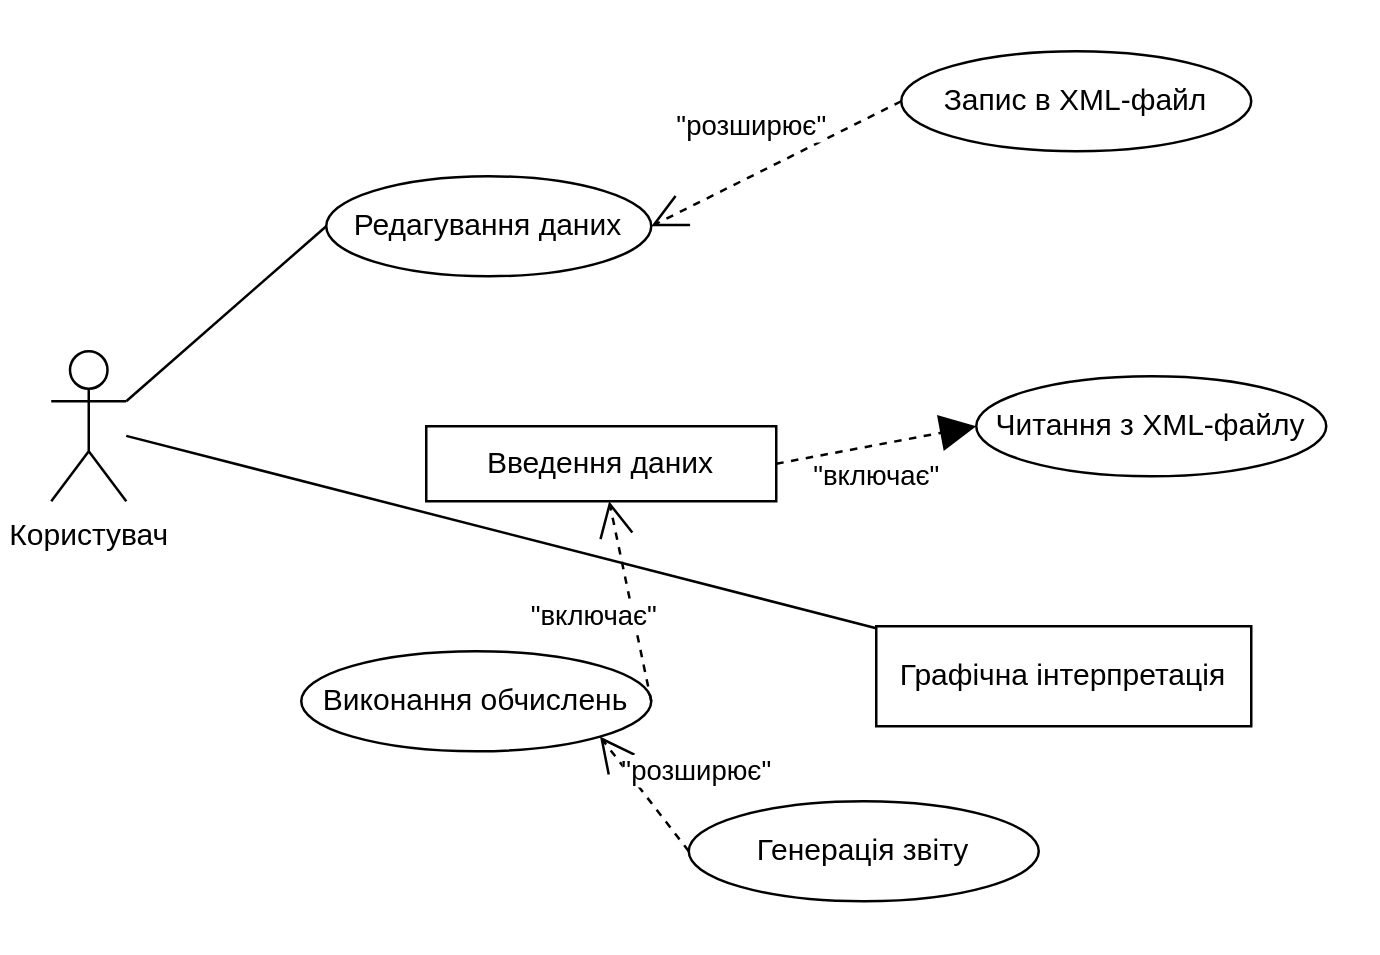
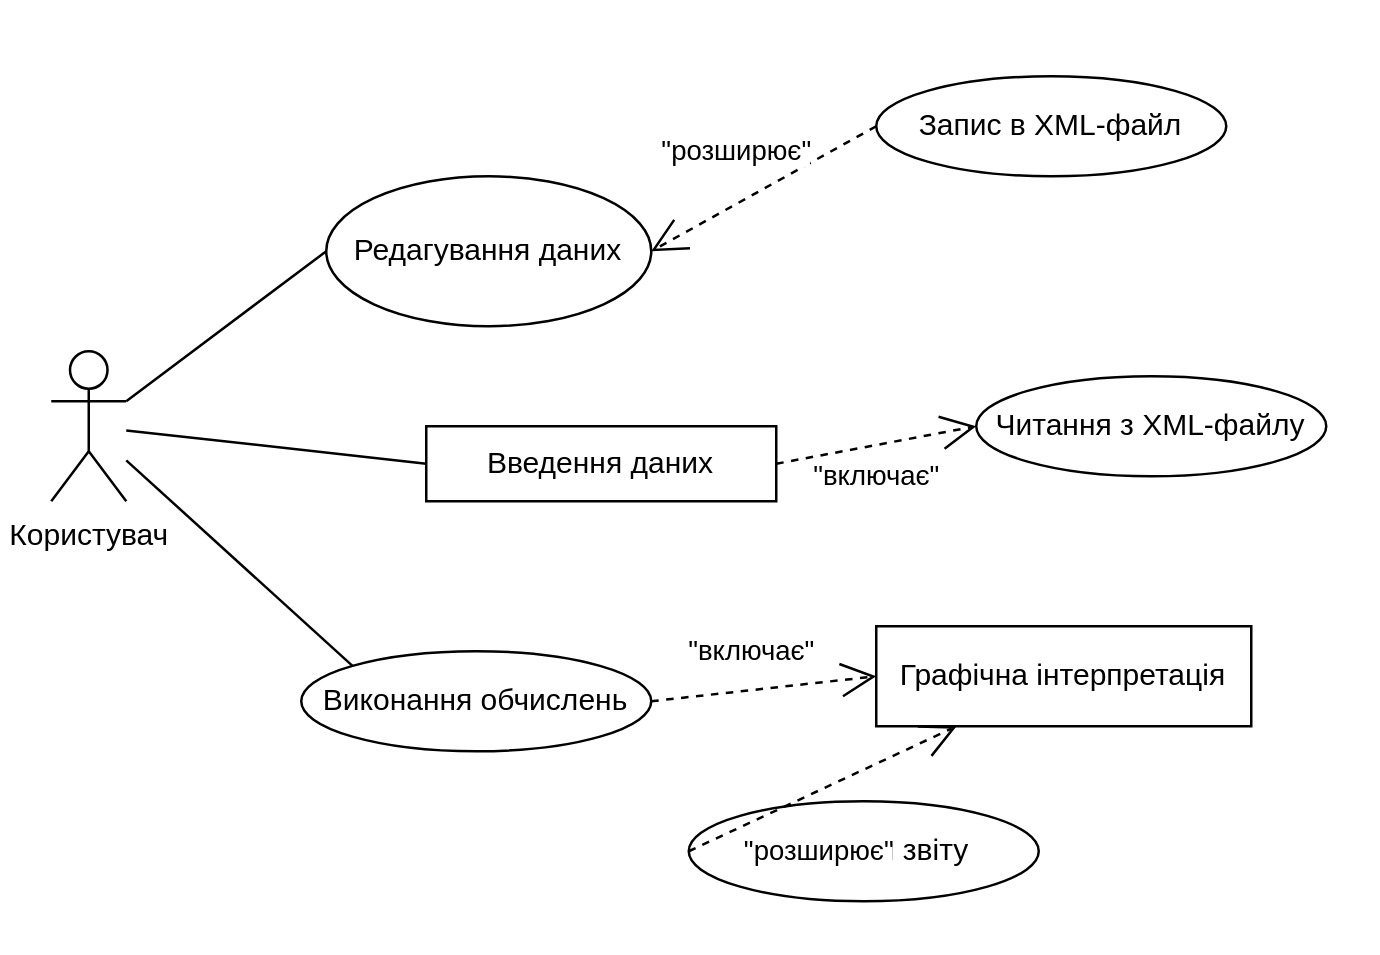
(1076, 101) -> (1051, 126)
(489, 226) -> (489, 251)
(940, 433) -> (953, 431)
none -> (276, 447)
(371, 499) -> (239, 563)
(643, 662) -> (761, 689)
(660, 814) -> (819, 790)
